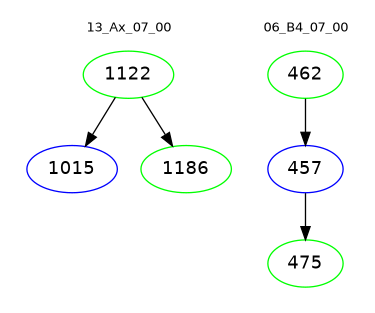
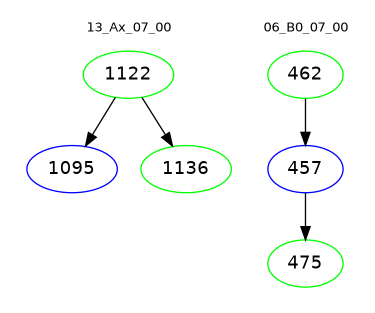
(306, 28) -> (306, 28)
(72, 169) -> (72, 169)
(186, 169) -> (186, 169)
